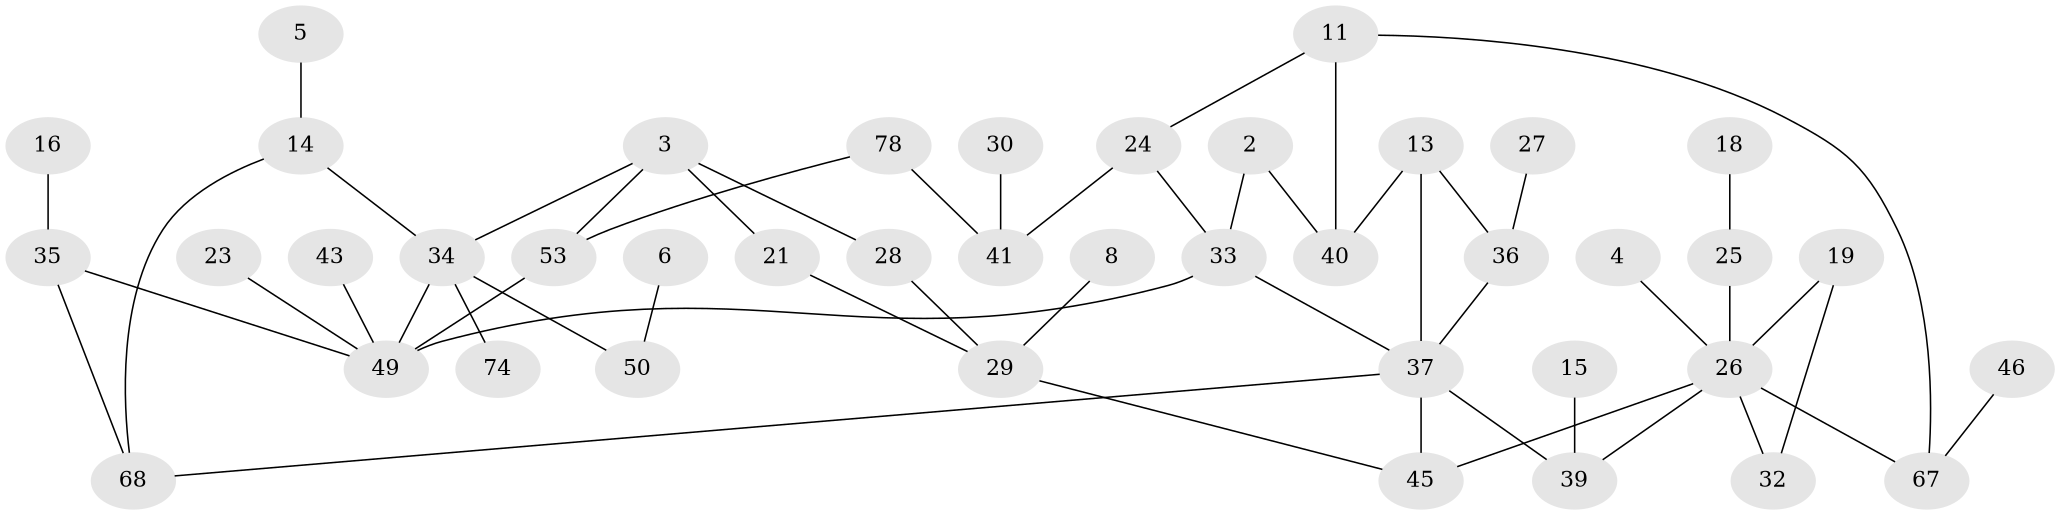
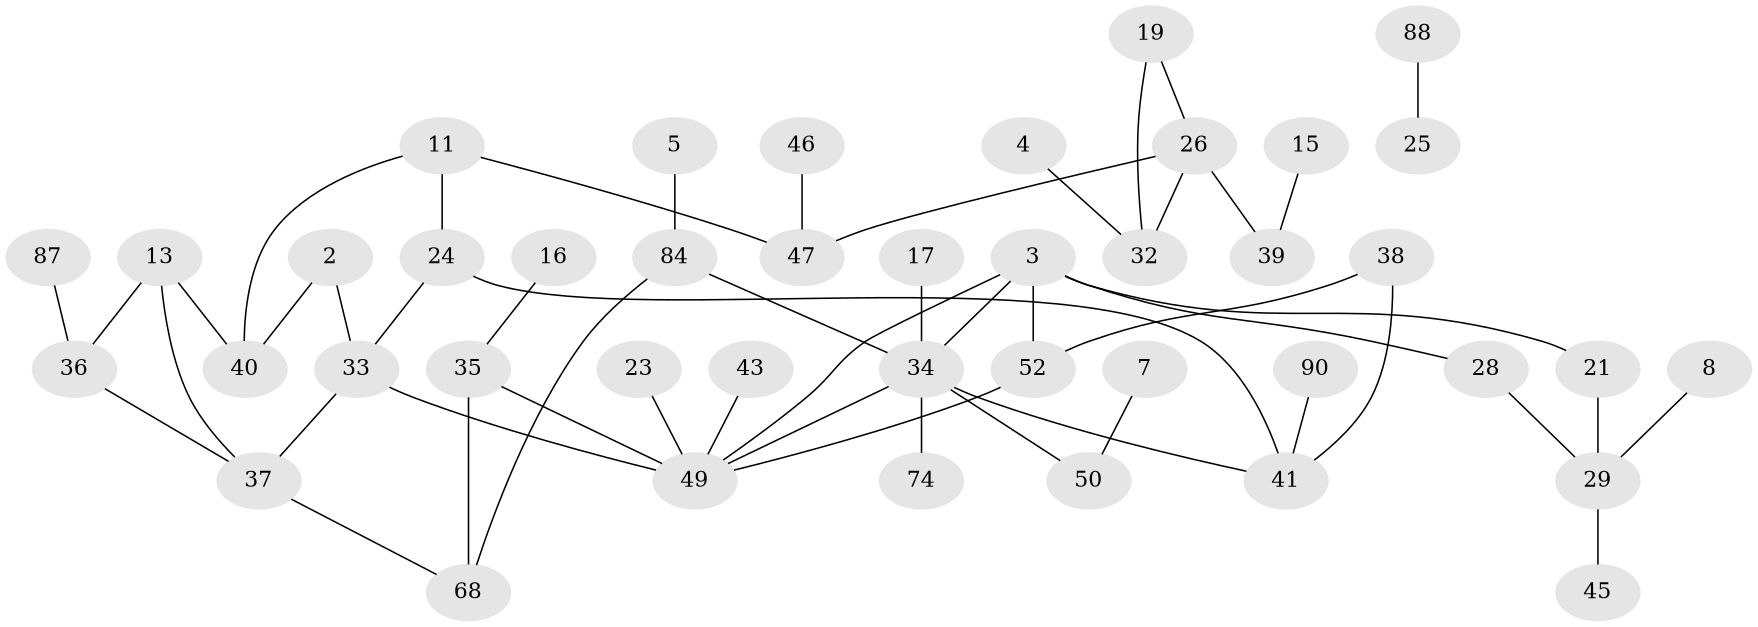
(301, 146) -> (675, 258)
(889, 146) -> (1392, 258)
(1001, 146) -> (1316, 369)
(1533, 146) -> (48, 258)
(1730, 146) -> (1418, 34)
(554, 258) -> (1033, 369)
(666, 258) -> (1145, 369)
none -> (922, 258)
(1674, 313) -> (1084, 202)
(1730, 314) -> none
none -> (852, 352)
(1587, 421) -> none
(1421, 425) -> none
(1498, 425) -> none
none -> (1099, 435)
(1927, 481) -> (802, 258)
